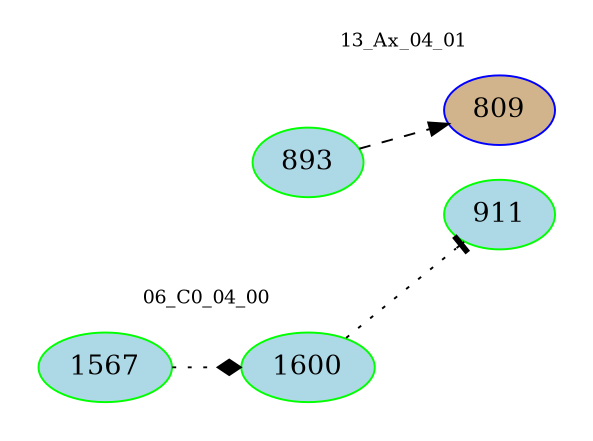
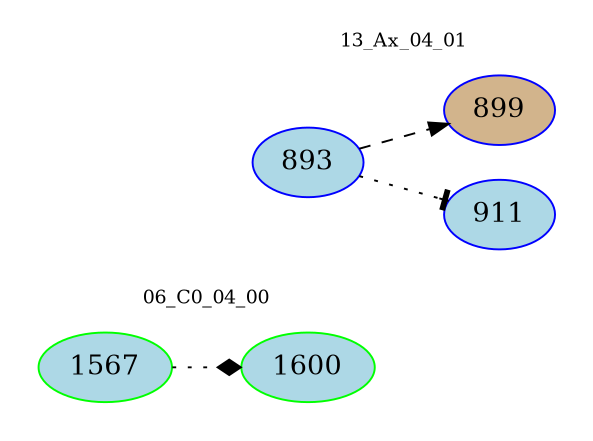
(500, 110) -> (500, 110)
(308, 162) -> (308, 162)
(500, 215) -> (500, 215)
(404, 291) -> (399, 187)
